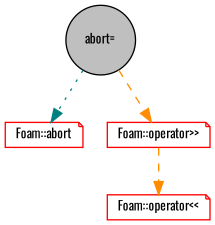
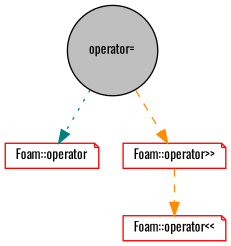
(101, 40) -> (113, 51)
(44, 135) -> (52, 156)
